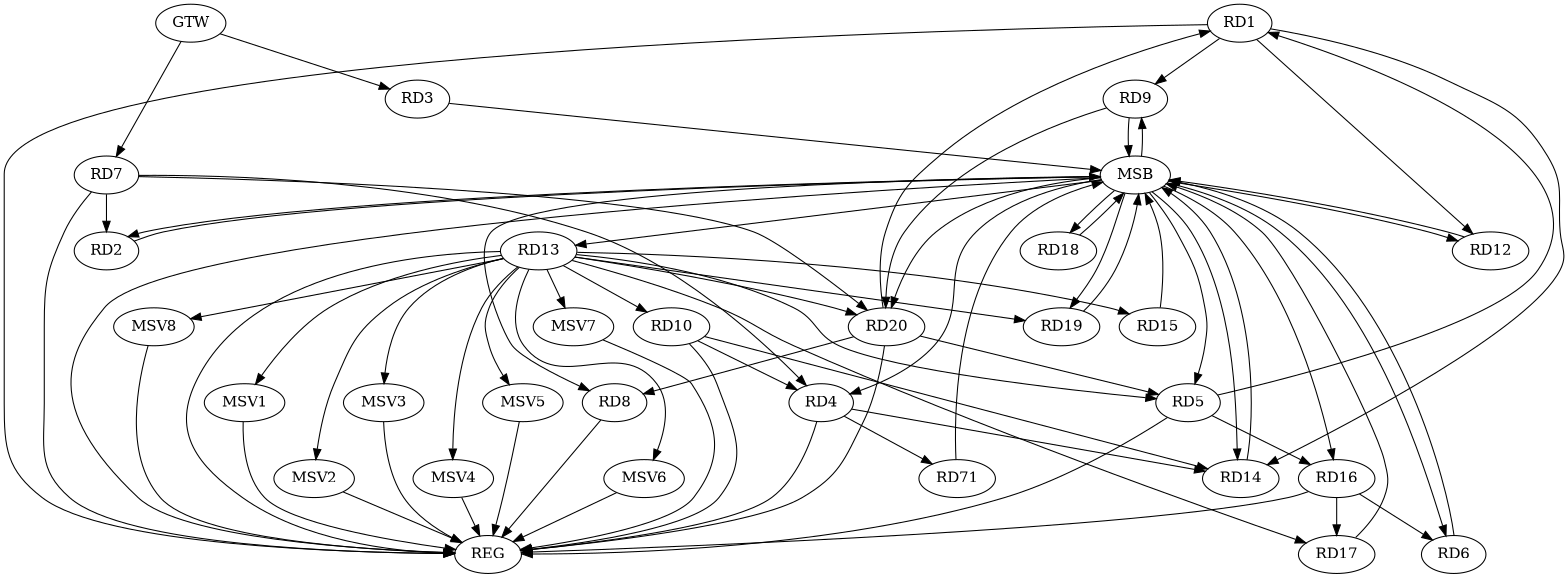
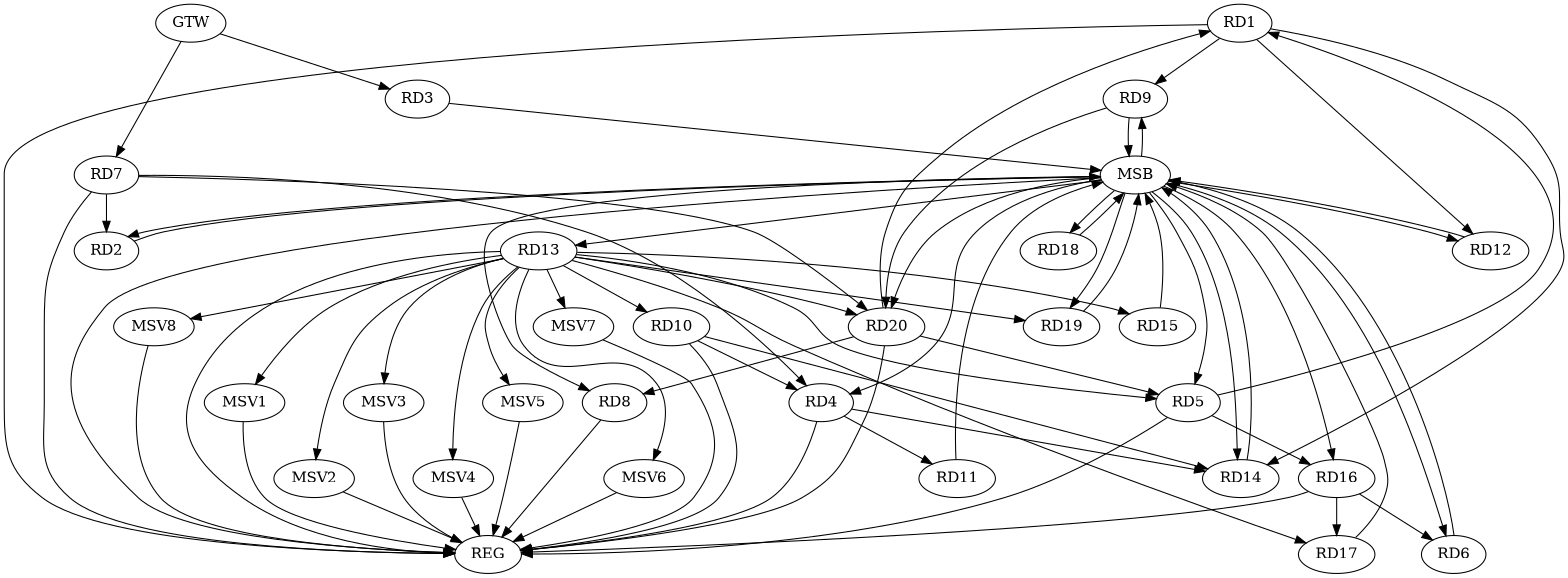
(957, 479) -> (957, 479)
